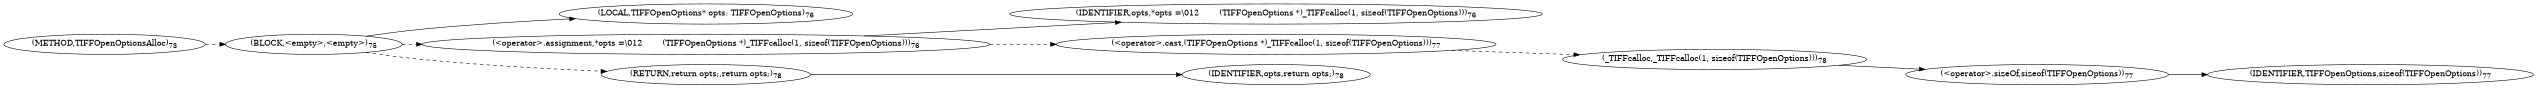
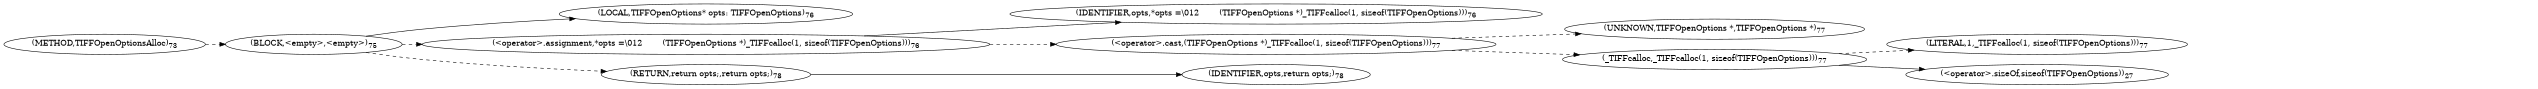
none -> (1715, 29)
none -> (2037, 44)
(1823, 59) -> (1823, 59)
(2129, 74) -> (2129, 74)
(2371, 75) -> none
